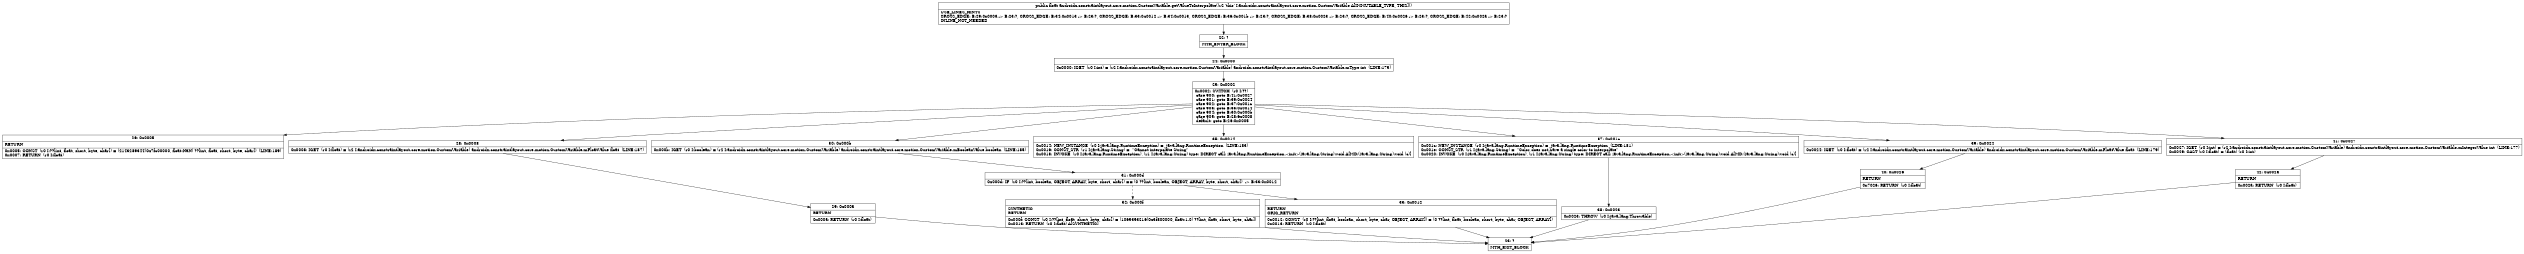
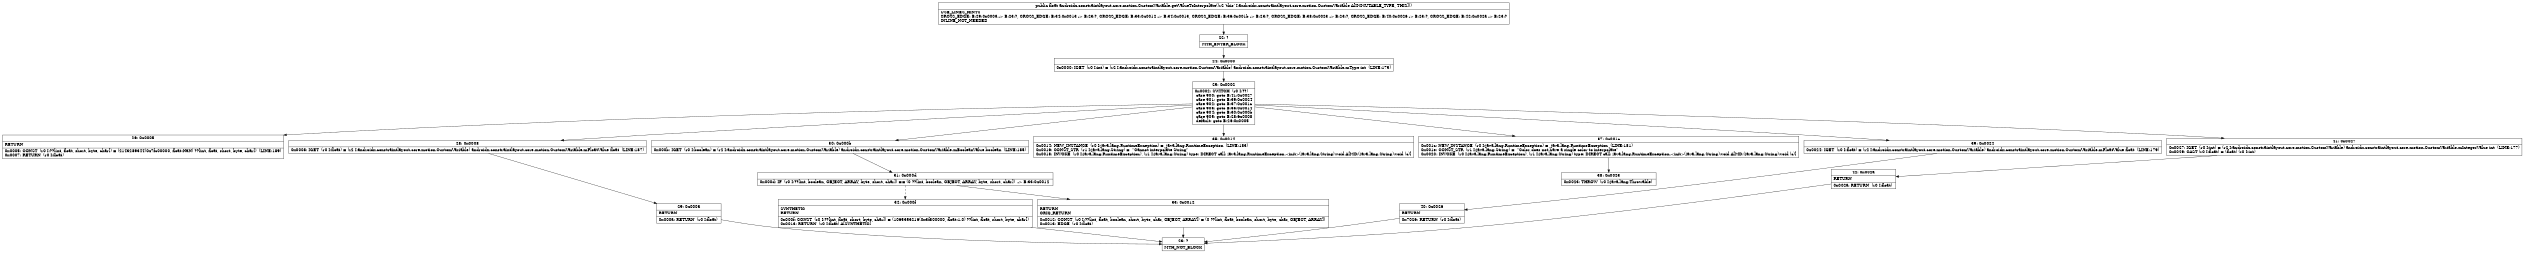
(1298, 224) -> (1067, 224)
(1561, 228) -> none
(1510, 247) -> (1183, 247)
